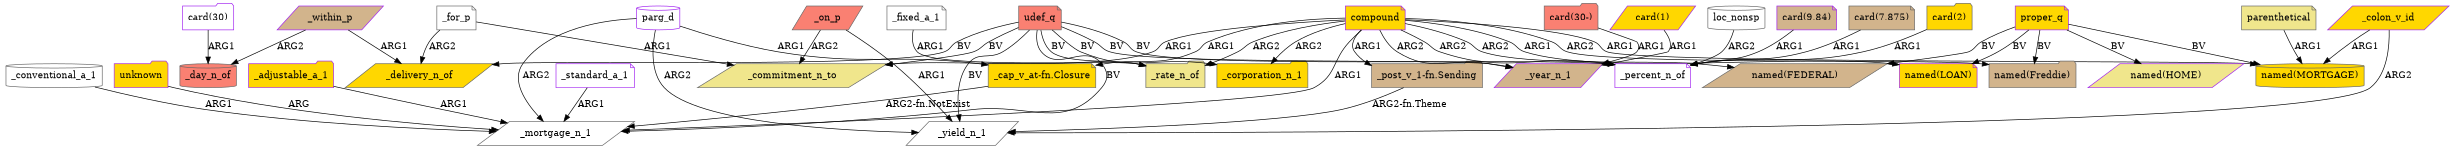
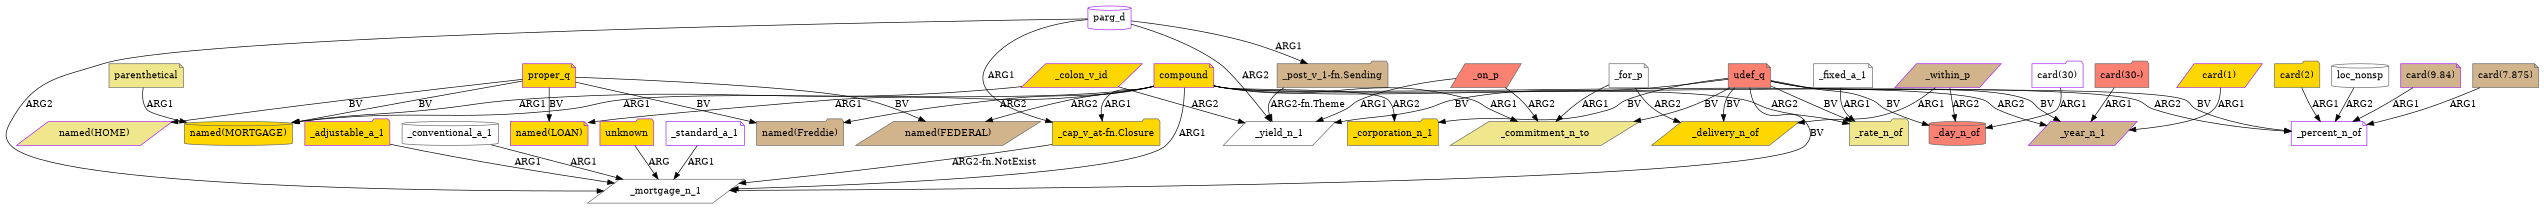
(1353, 47) -> (1218, 35)
(1042, 76) -> (1106, 133)
none -> (1853, 94)
